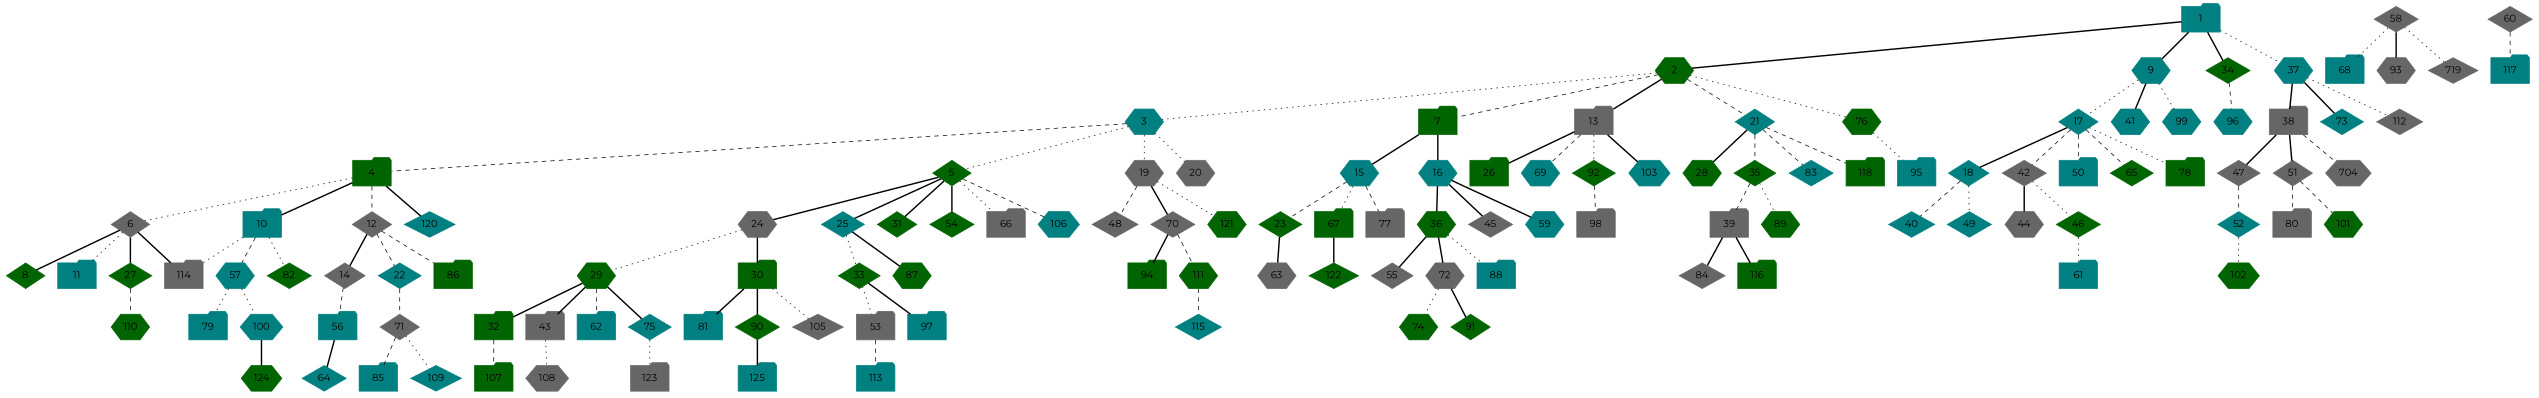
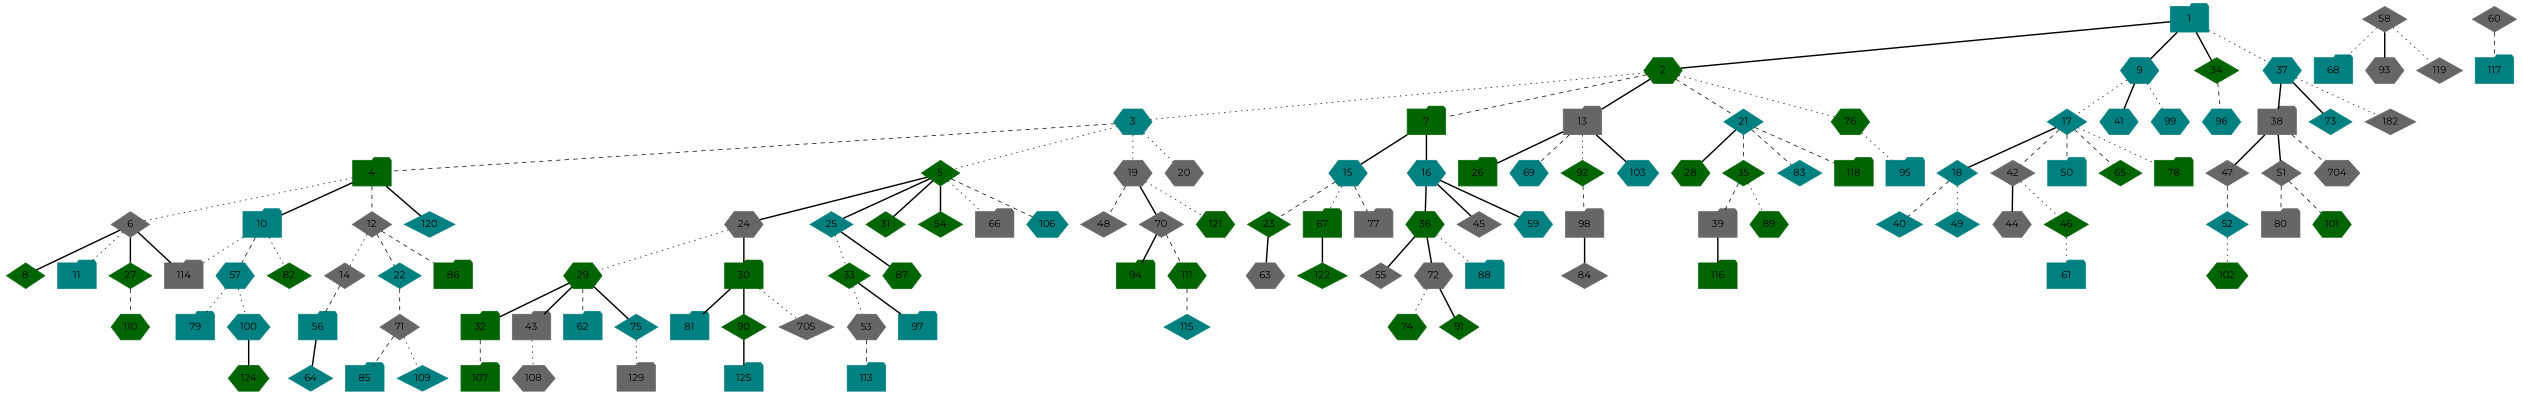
(2453, 71) -> (2440, 71)
(2400, 122) -> (2390, 122)
(358, 250) -> (358, 250)
(1715, 251) -> (1585, 250)
(818, 327) -> (807, 327)
(876, 327) -> (866, 327)
(650, 378) -> (636, 378)
